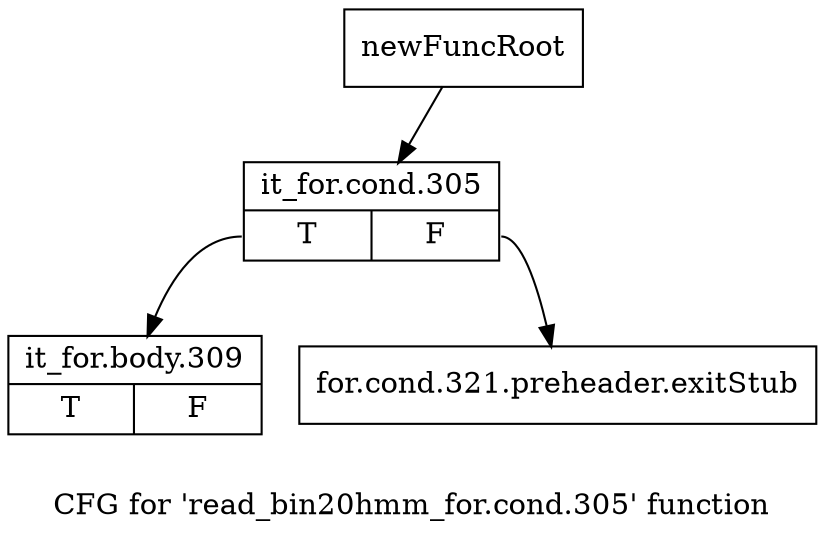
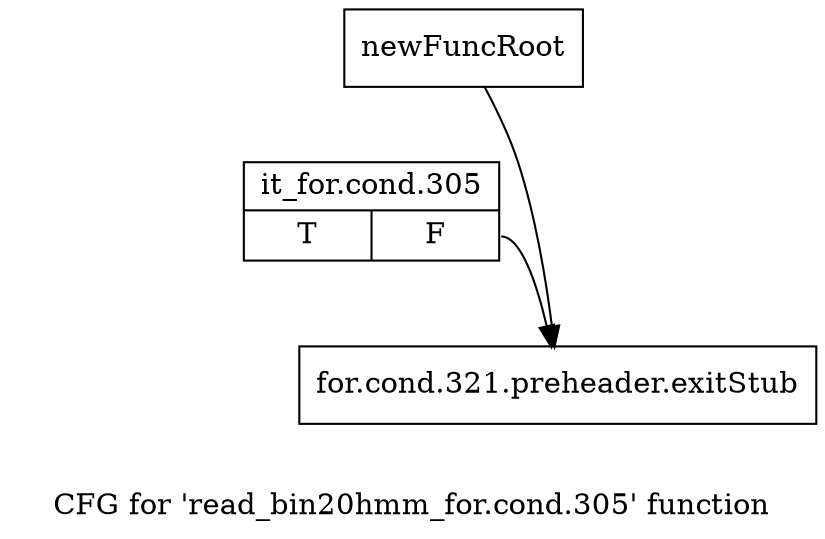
(426, 115) -> (530, 203)
(135, 385) -> none
